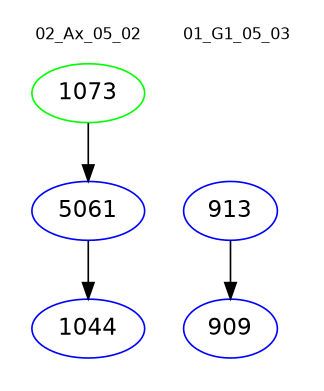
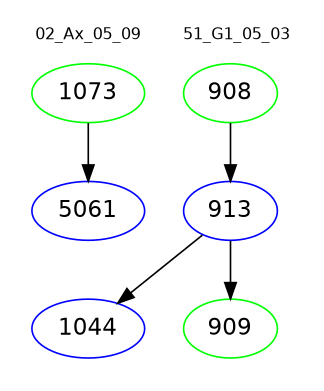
(88, 35) -> (88, 35)
(237, 35) -> (237, 35)
none -> (230, 93)
(88, 262) -> (181, 252)
(230, 329) -> (230, 329)
